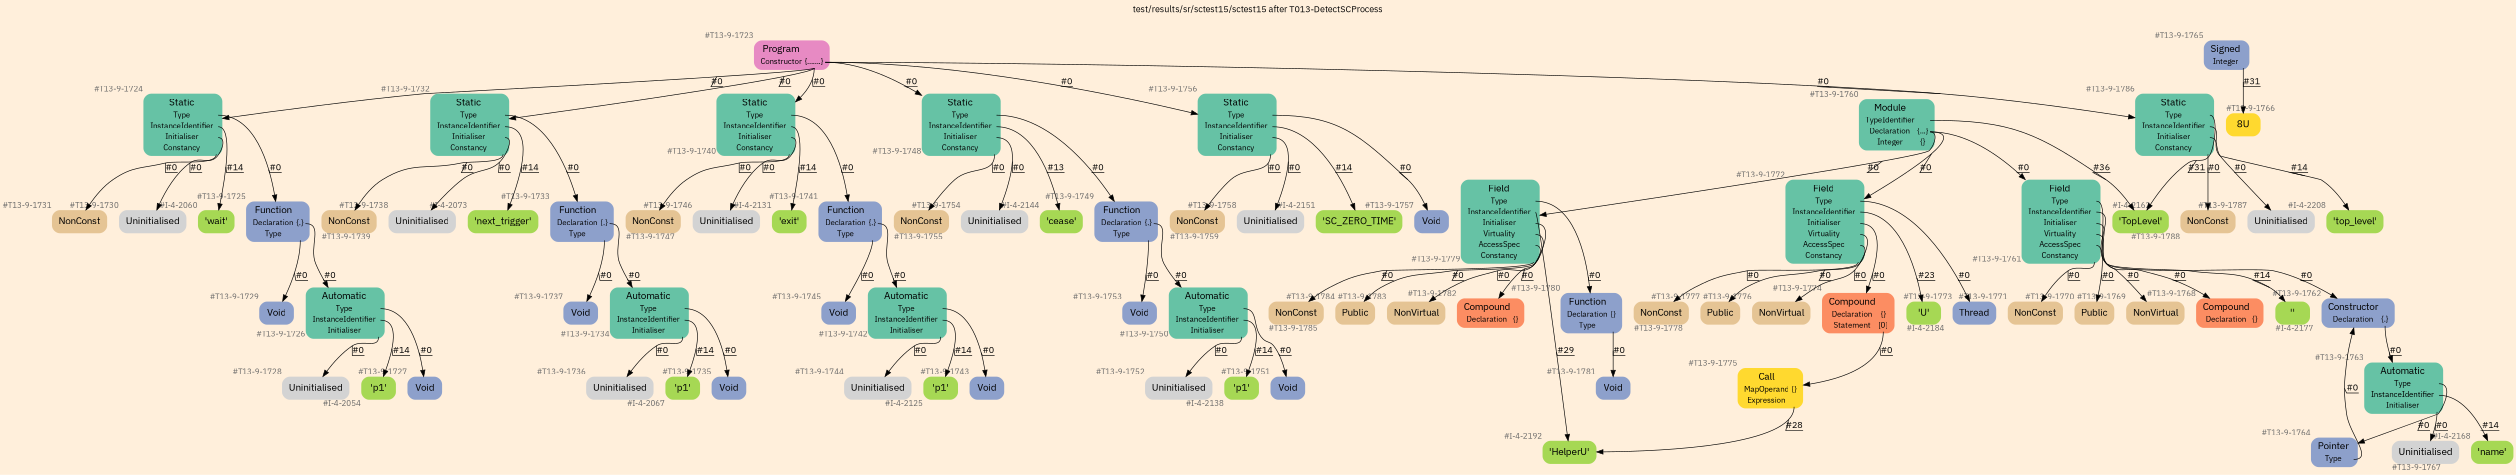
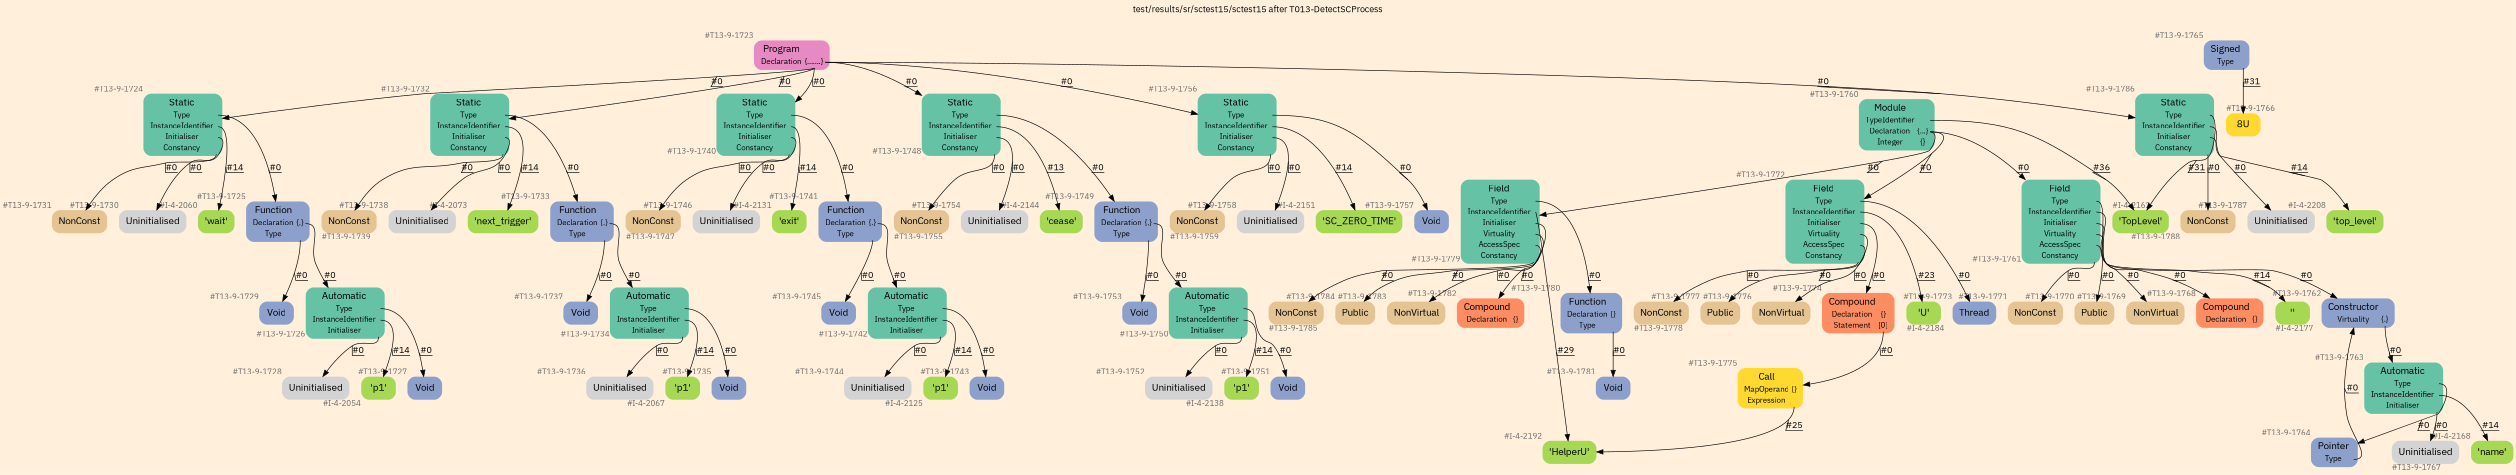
(781, 62) -> (782, 62)
(2226, 62) -> (2226, 62)
(2353, 320) -> (2353, 320)
(1794, 426) -> (1794, 426)
